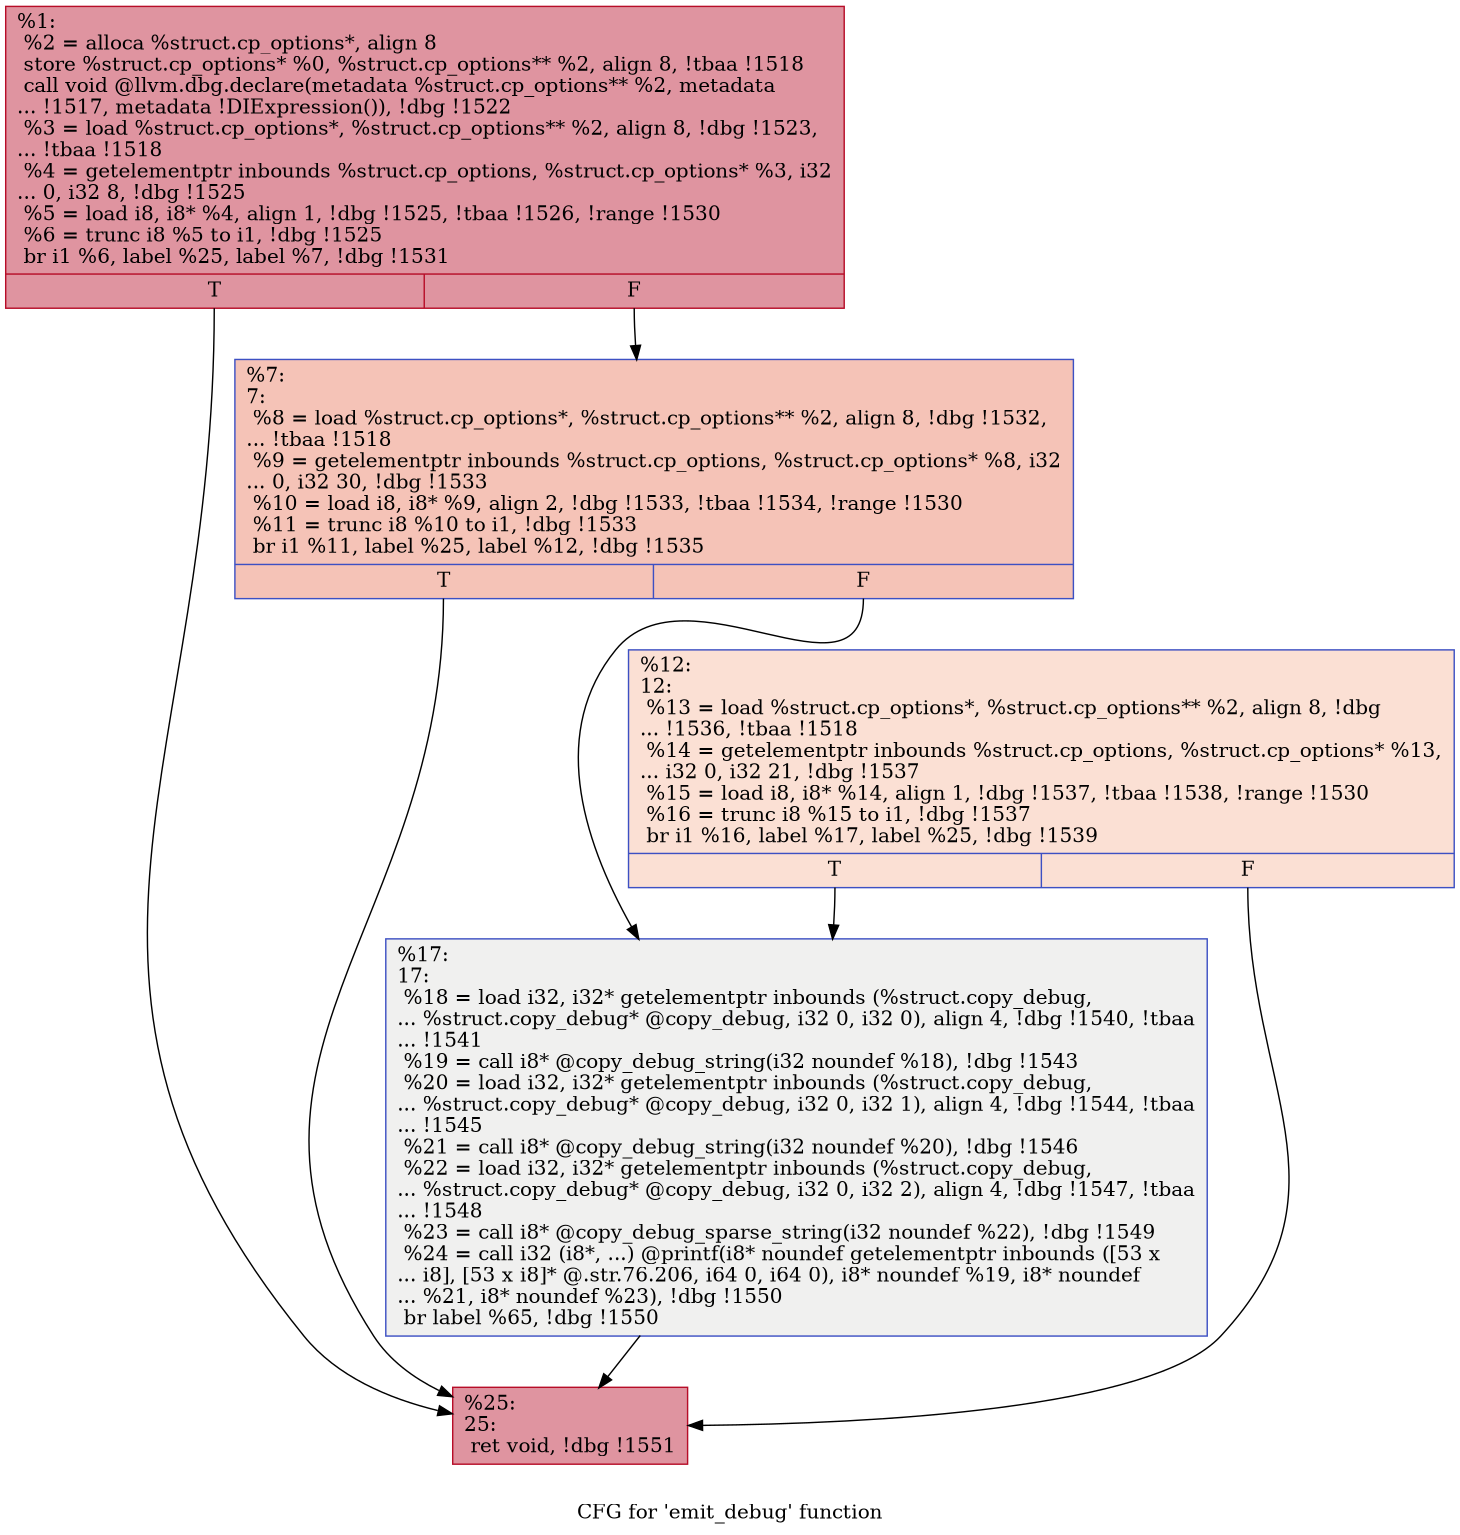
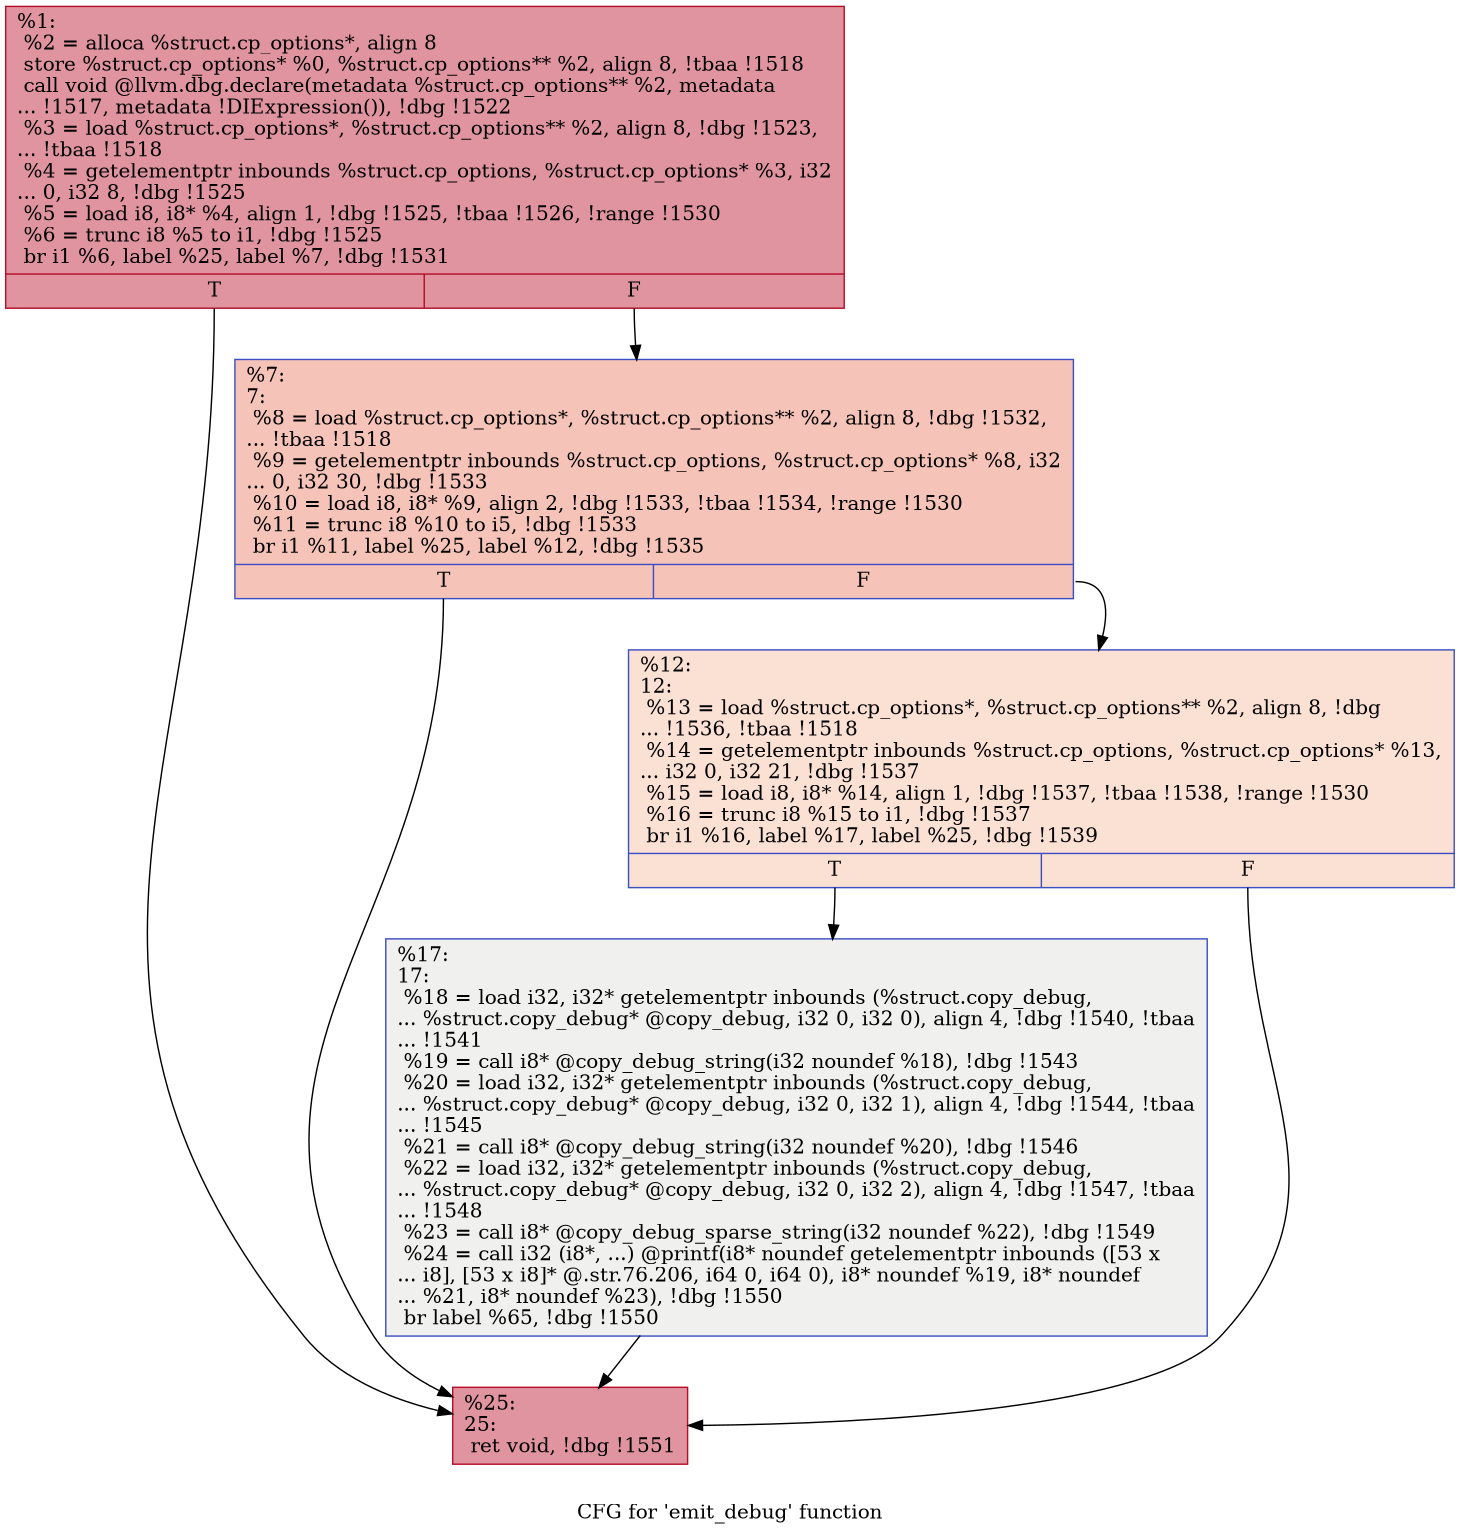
(442, 525) -> (442, 525)
(613, 654) -> (1104, 600)
